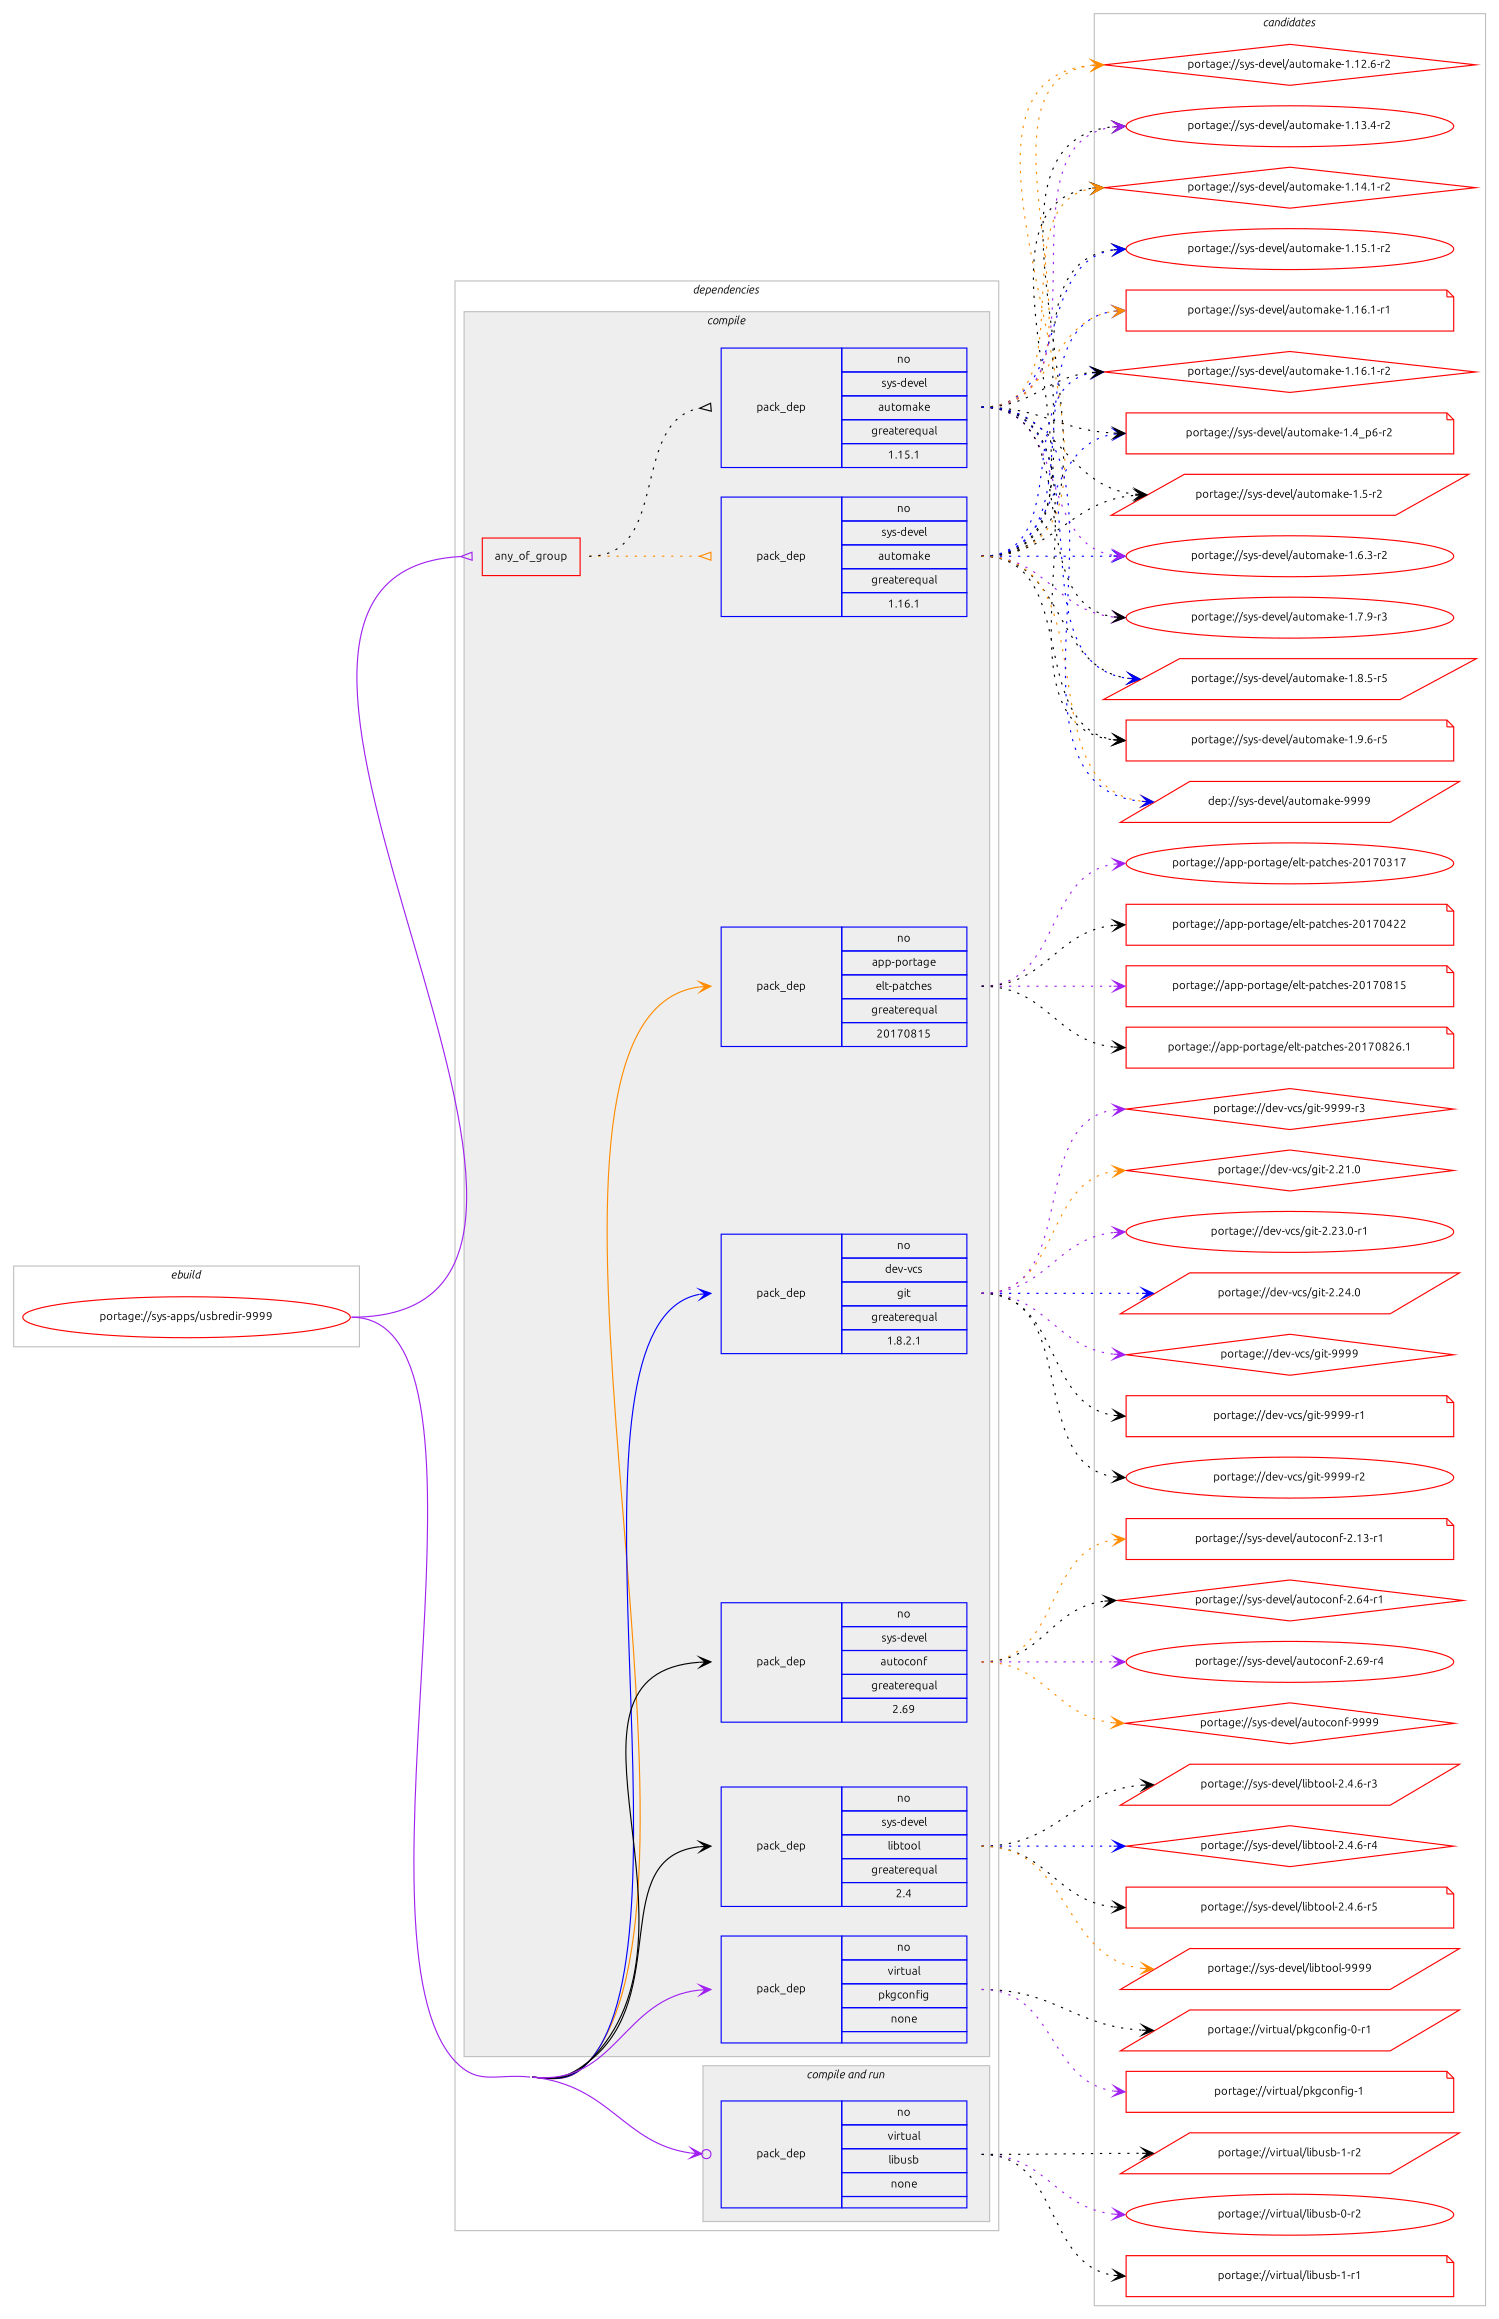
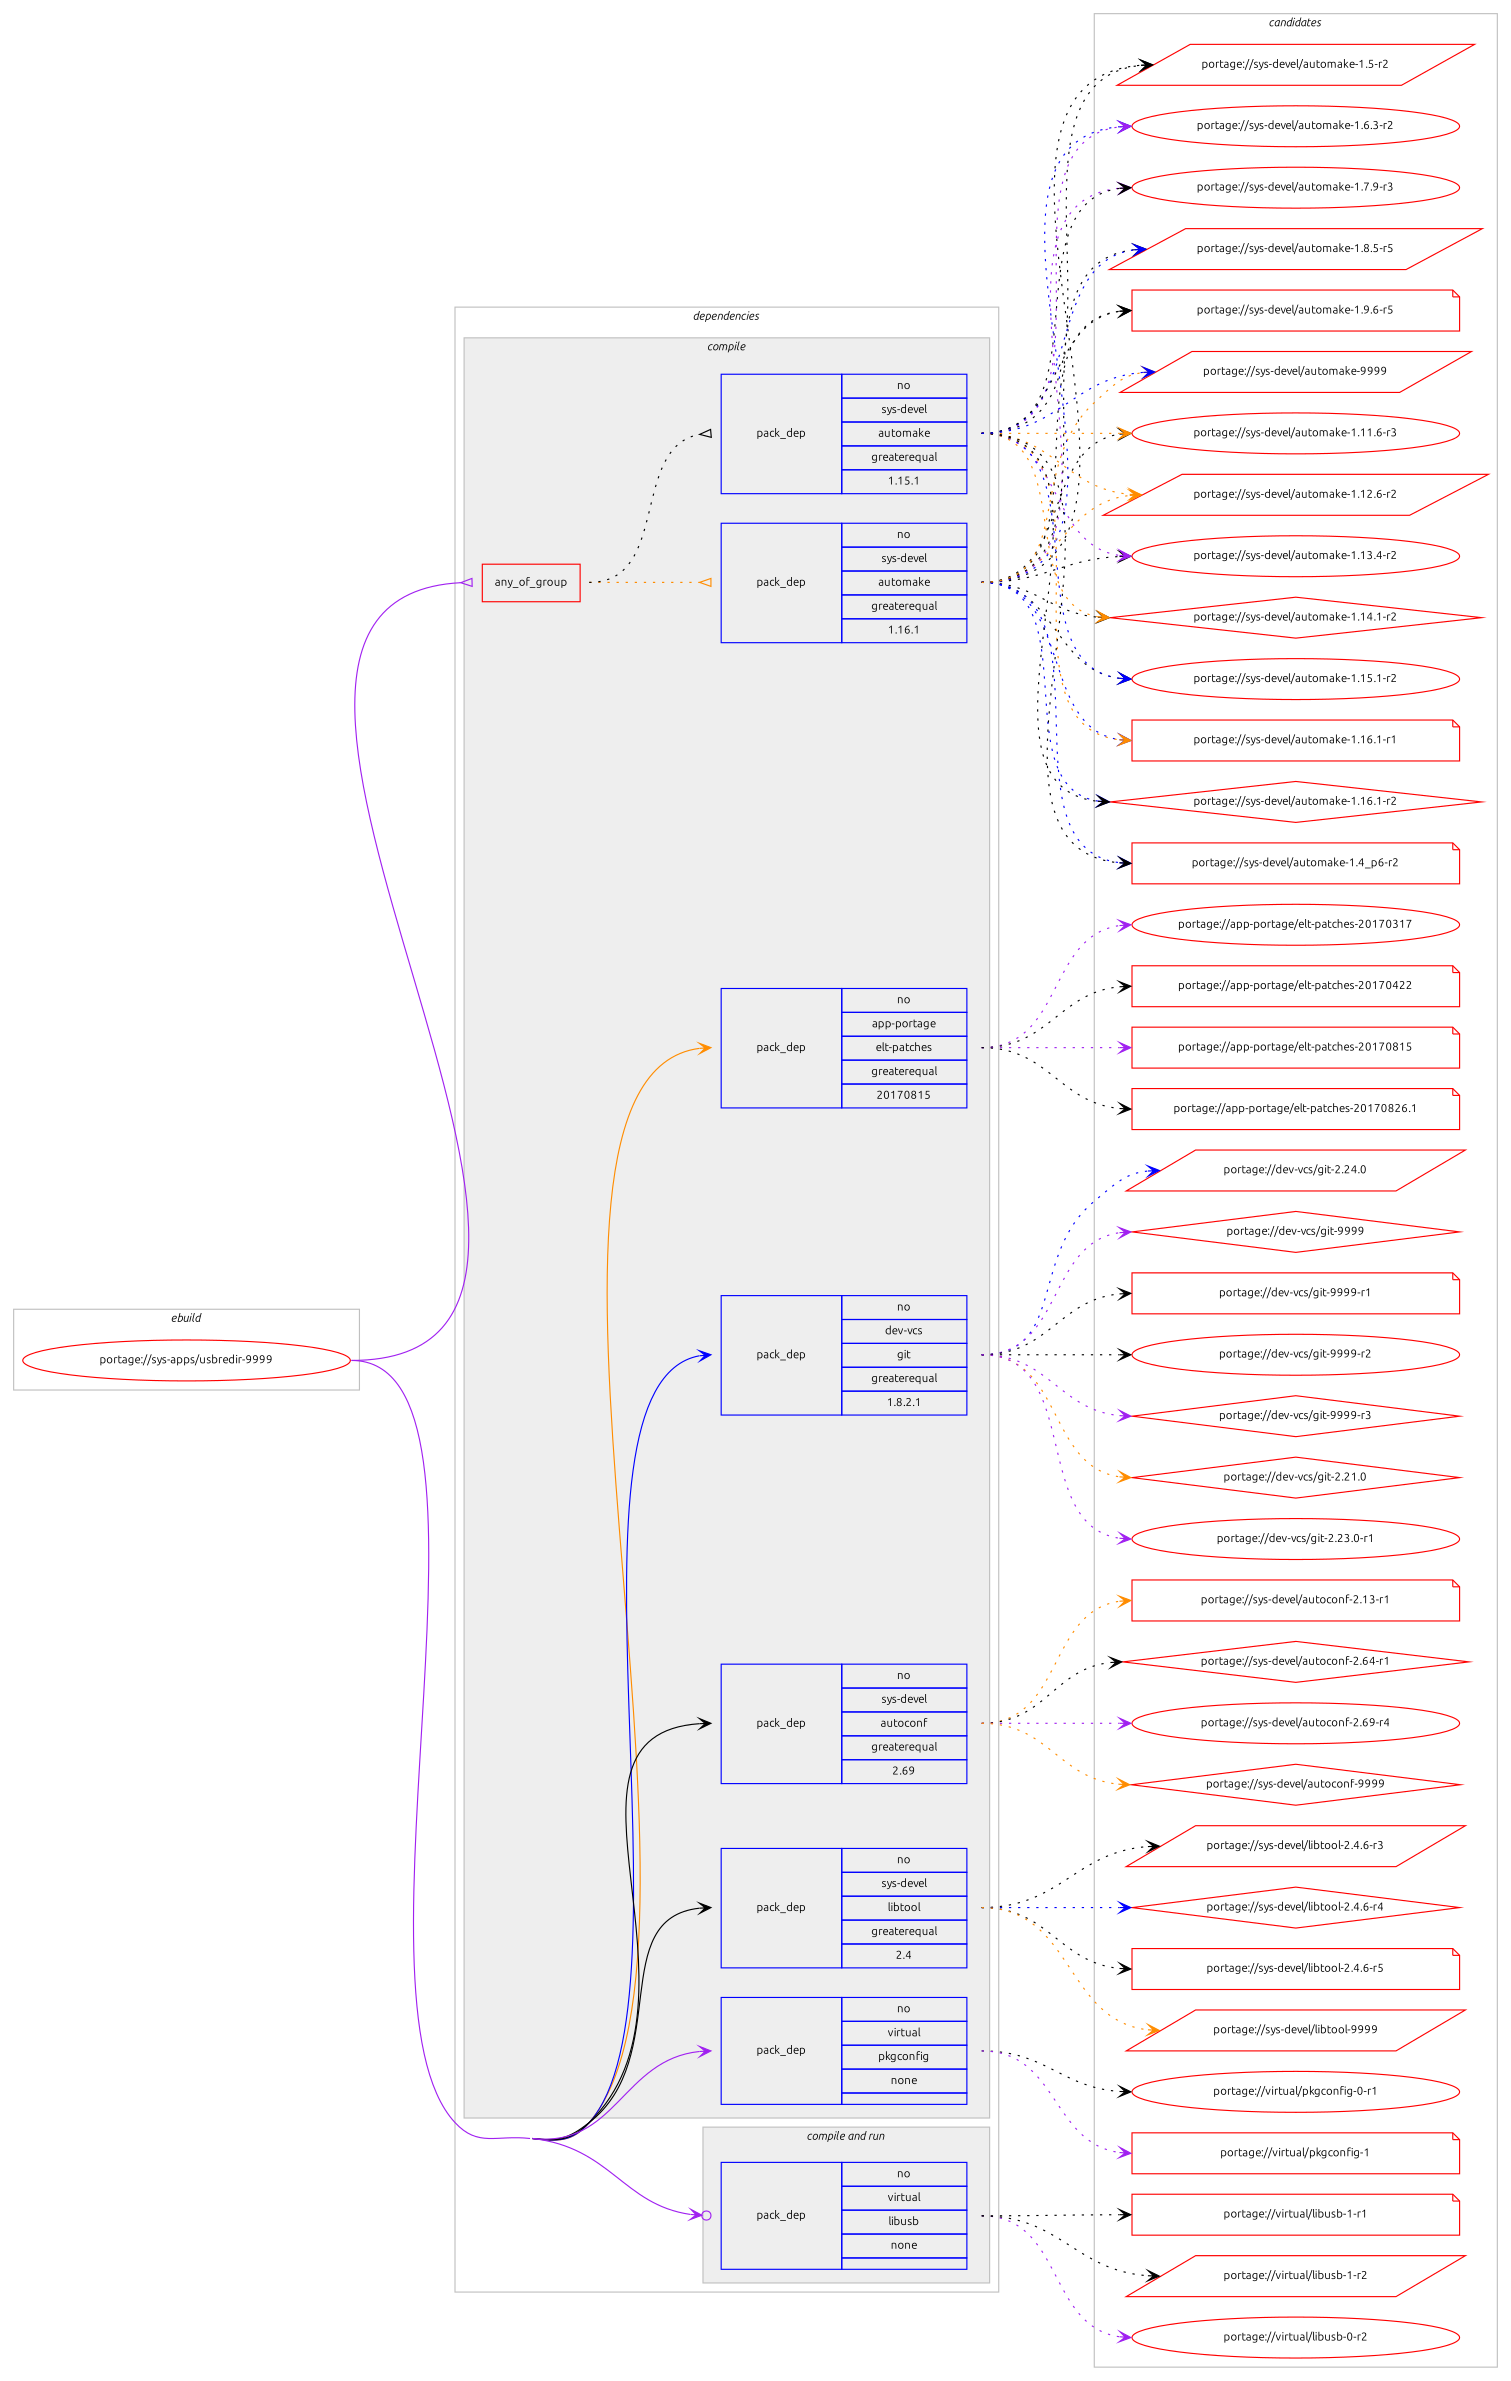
(1290, 65) -> (1296, 495)
none -> (1296, 433)
(1290, 802) -> (1296, 372)
(1290, 2030) -> (1296, 2092)
